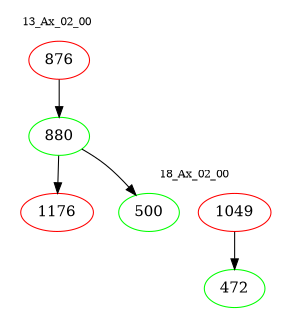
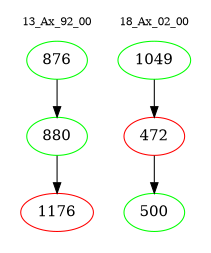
(57, 23) -> (57, 23)
(59, 60) -> (57, 60)
(117, 175) -> (154, 169)
(235, 212) -> (154, 60)
(235, 289) -> (154, 136)
